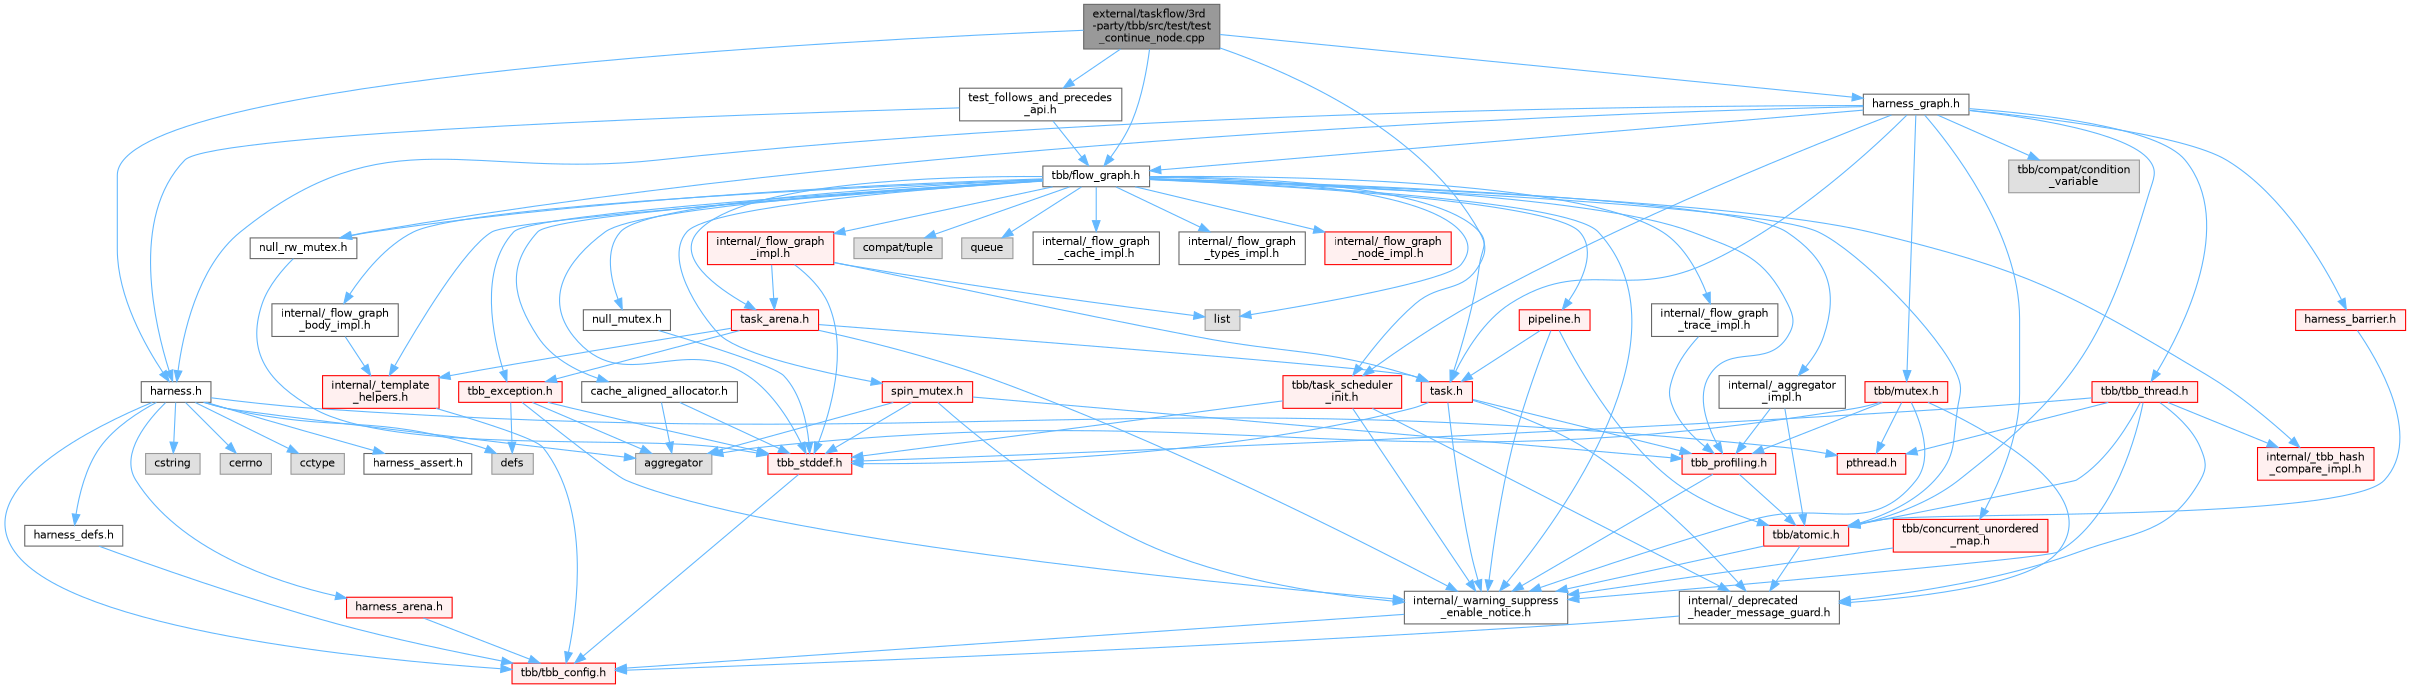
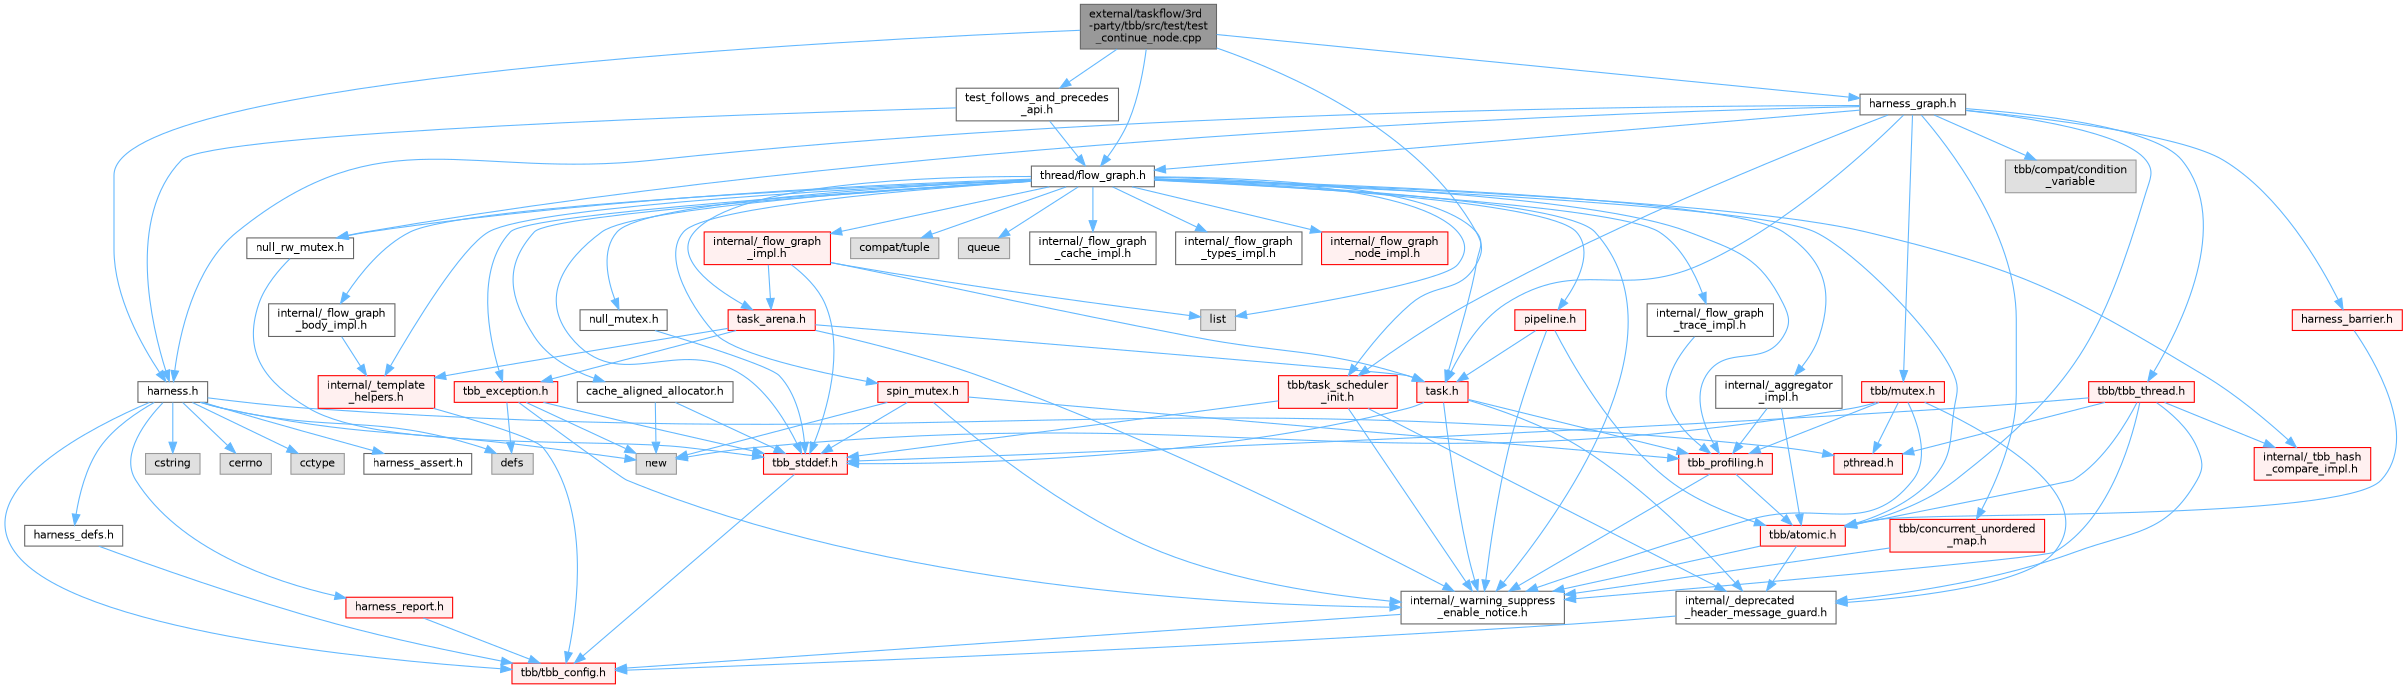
(1096, 176) -> (1093, 176)
(674, 464) -> (656, 464)
(399, 608) -> (399, 608)
